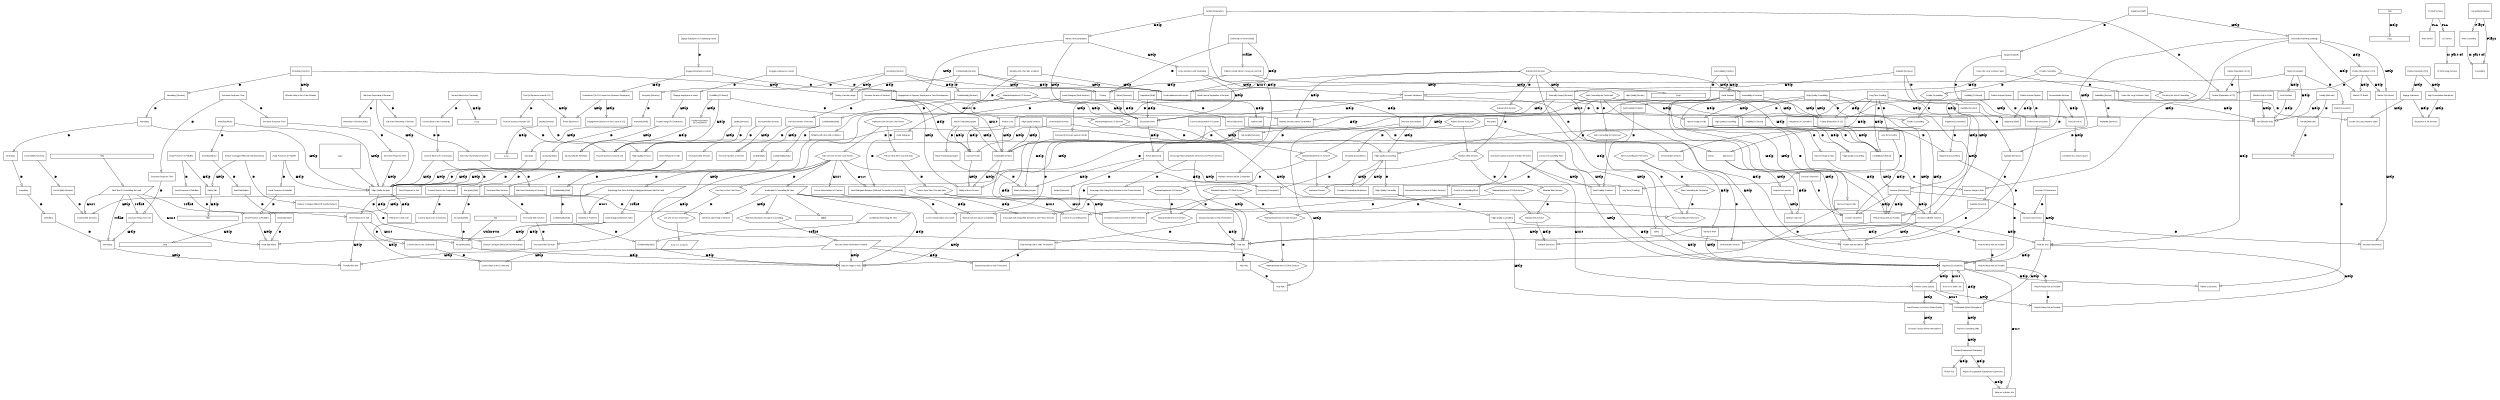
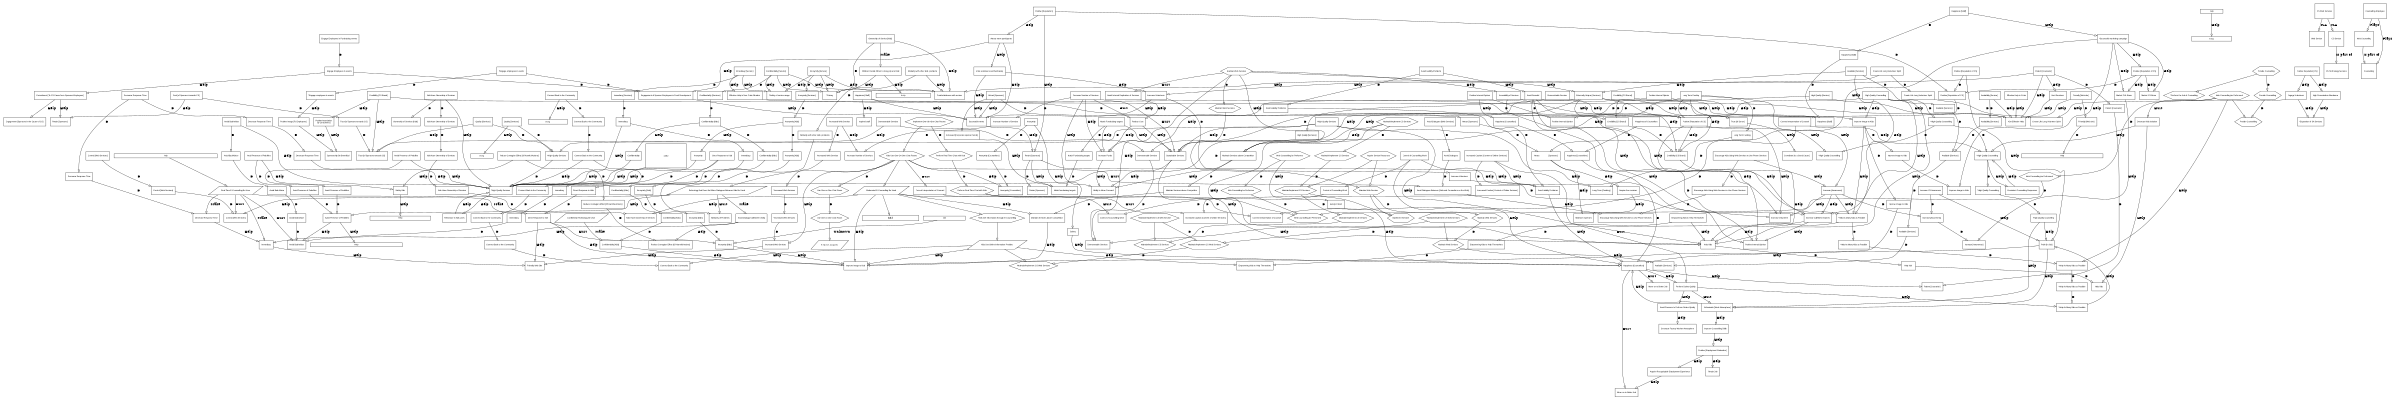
(1176, 102) -> none
none -> (1383, 103)
(1145, 108) -> (1162, 108)
